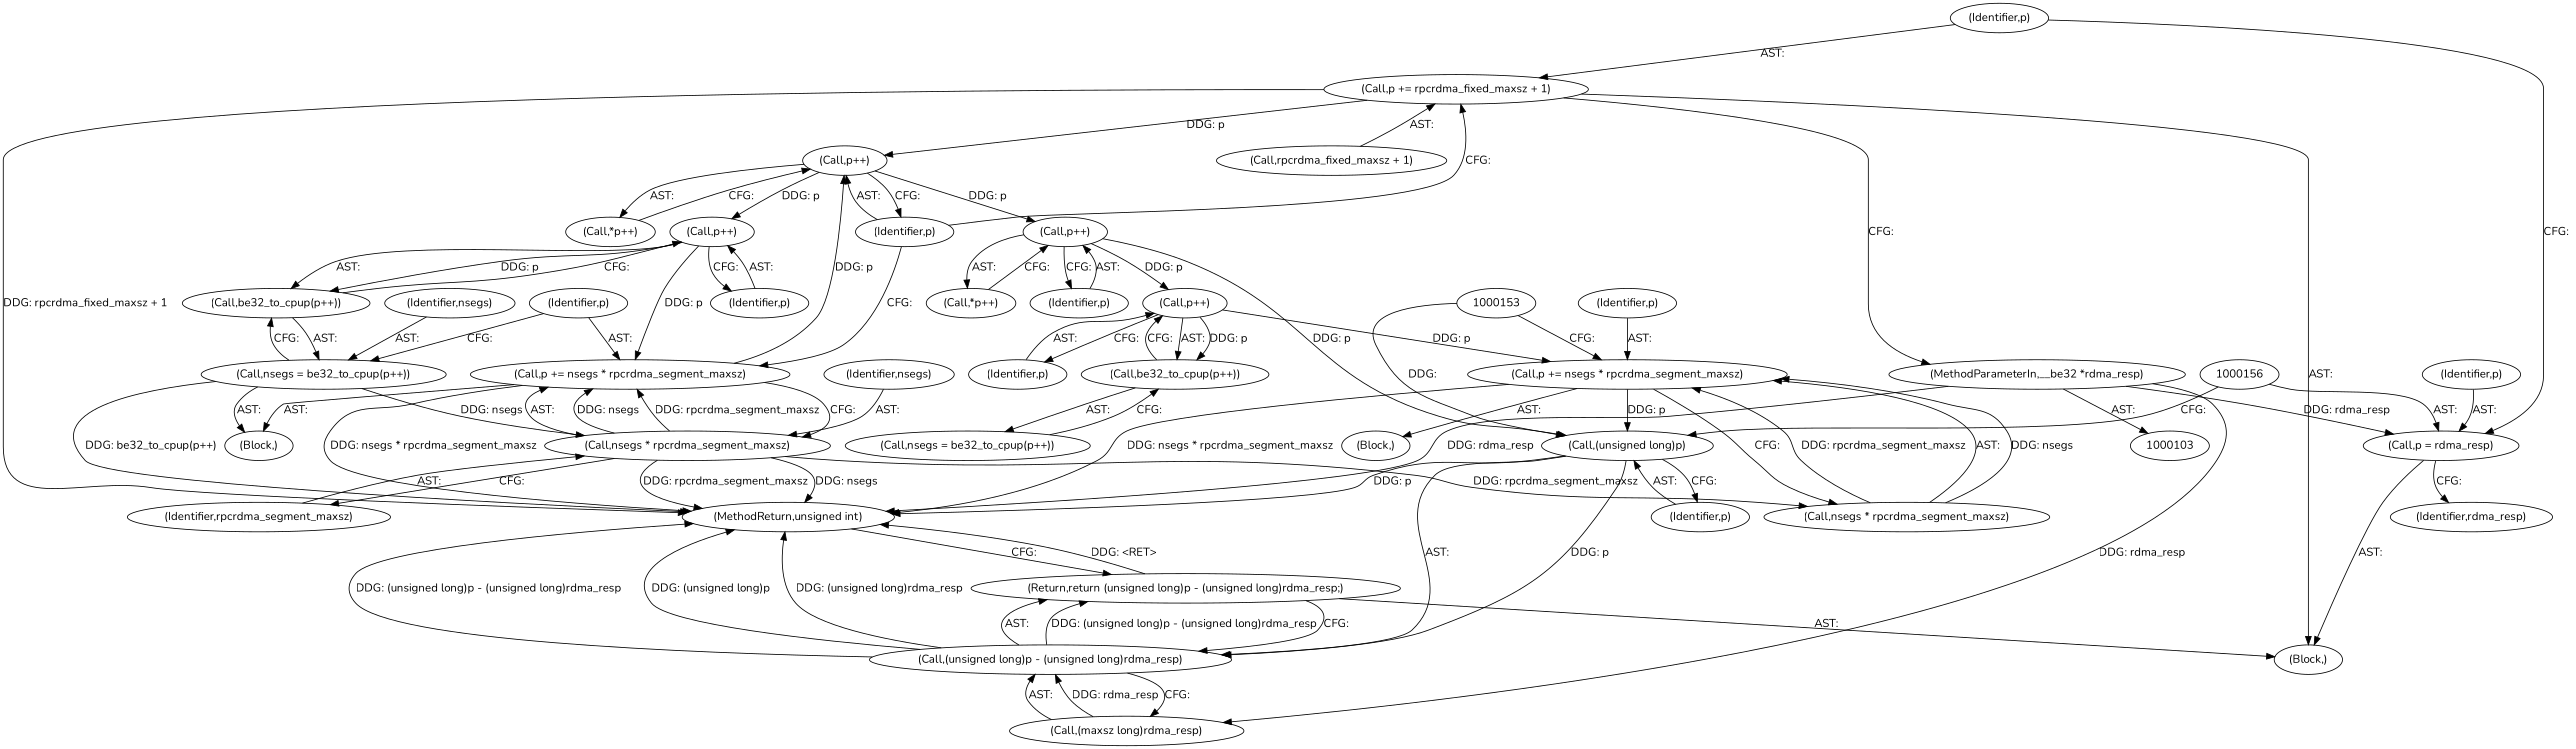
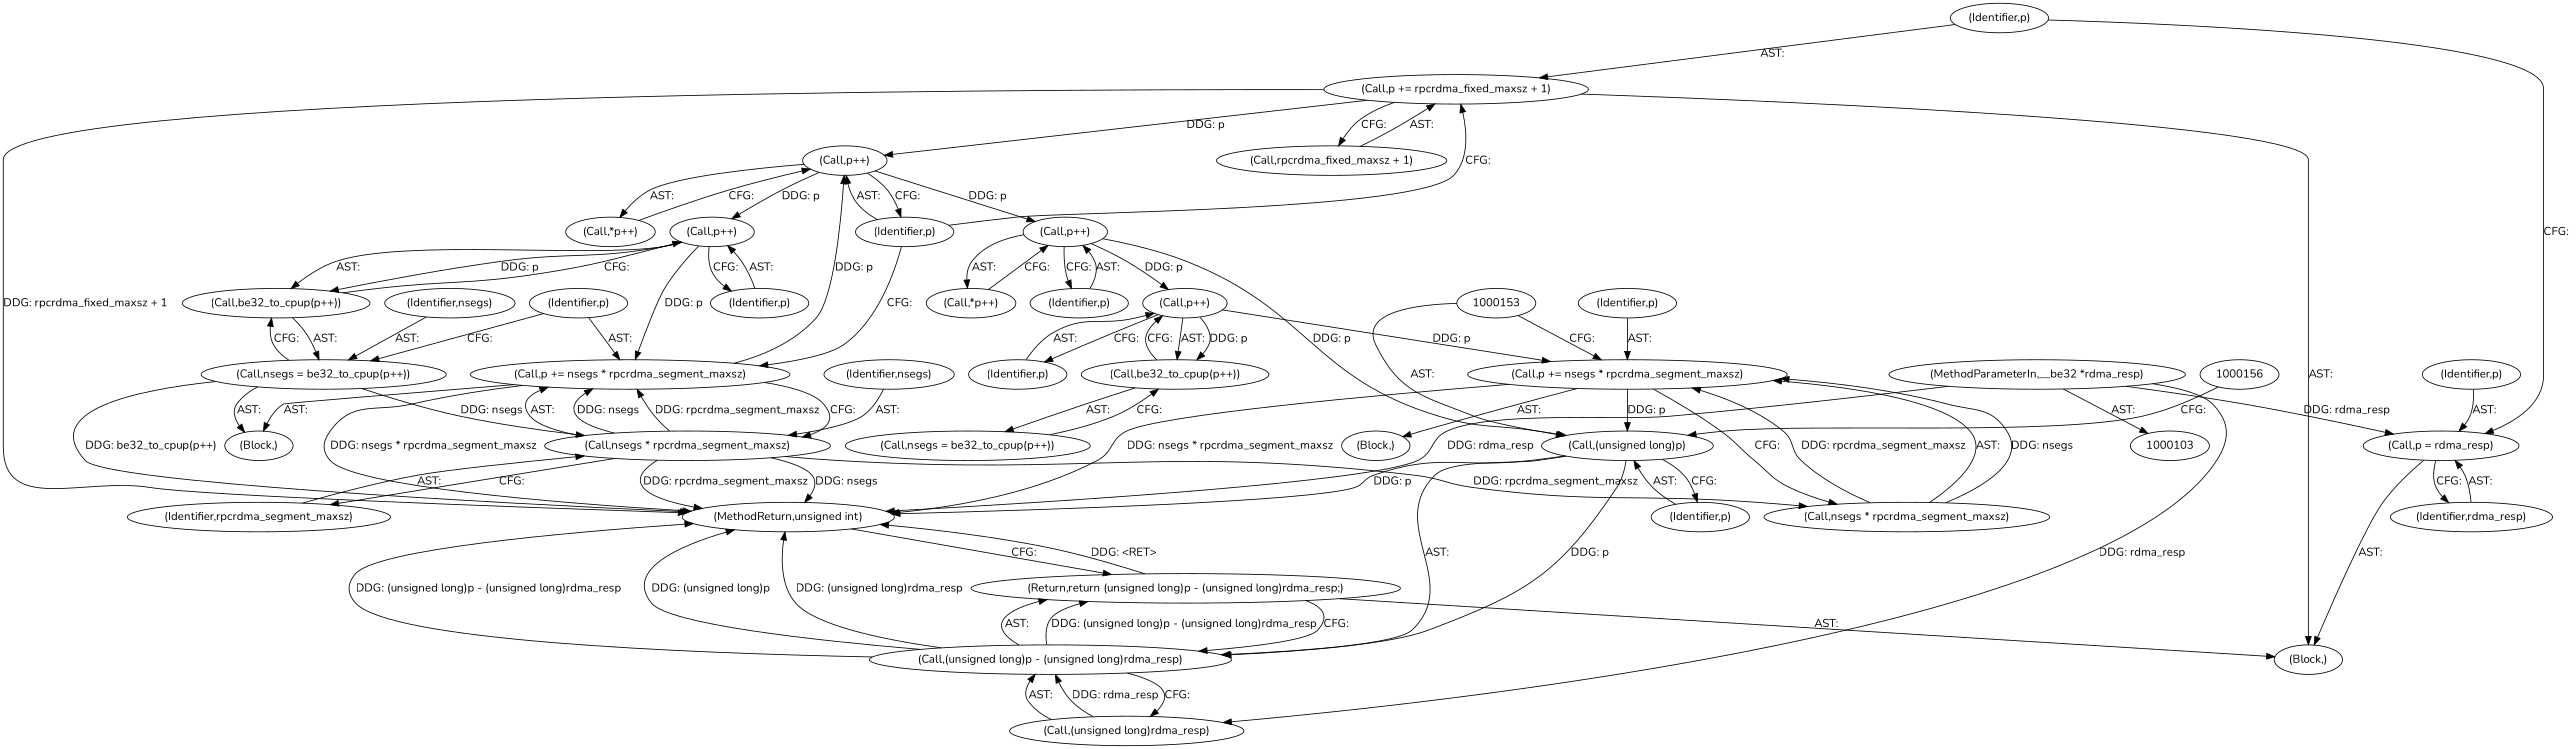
(1833, 137) -> (1365, 116)
(1424, 374) -> (1424, 374)
(2358, 392) -> (2468, 484)
(1127, 731) -> (1127, 731)
